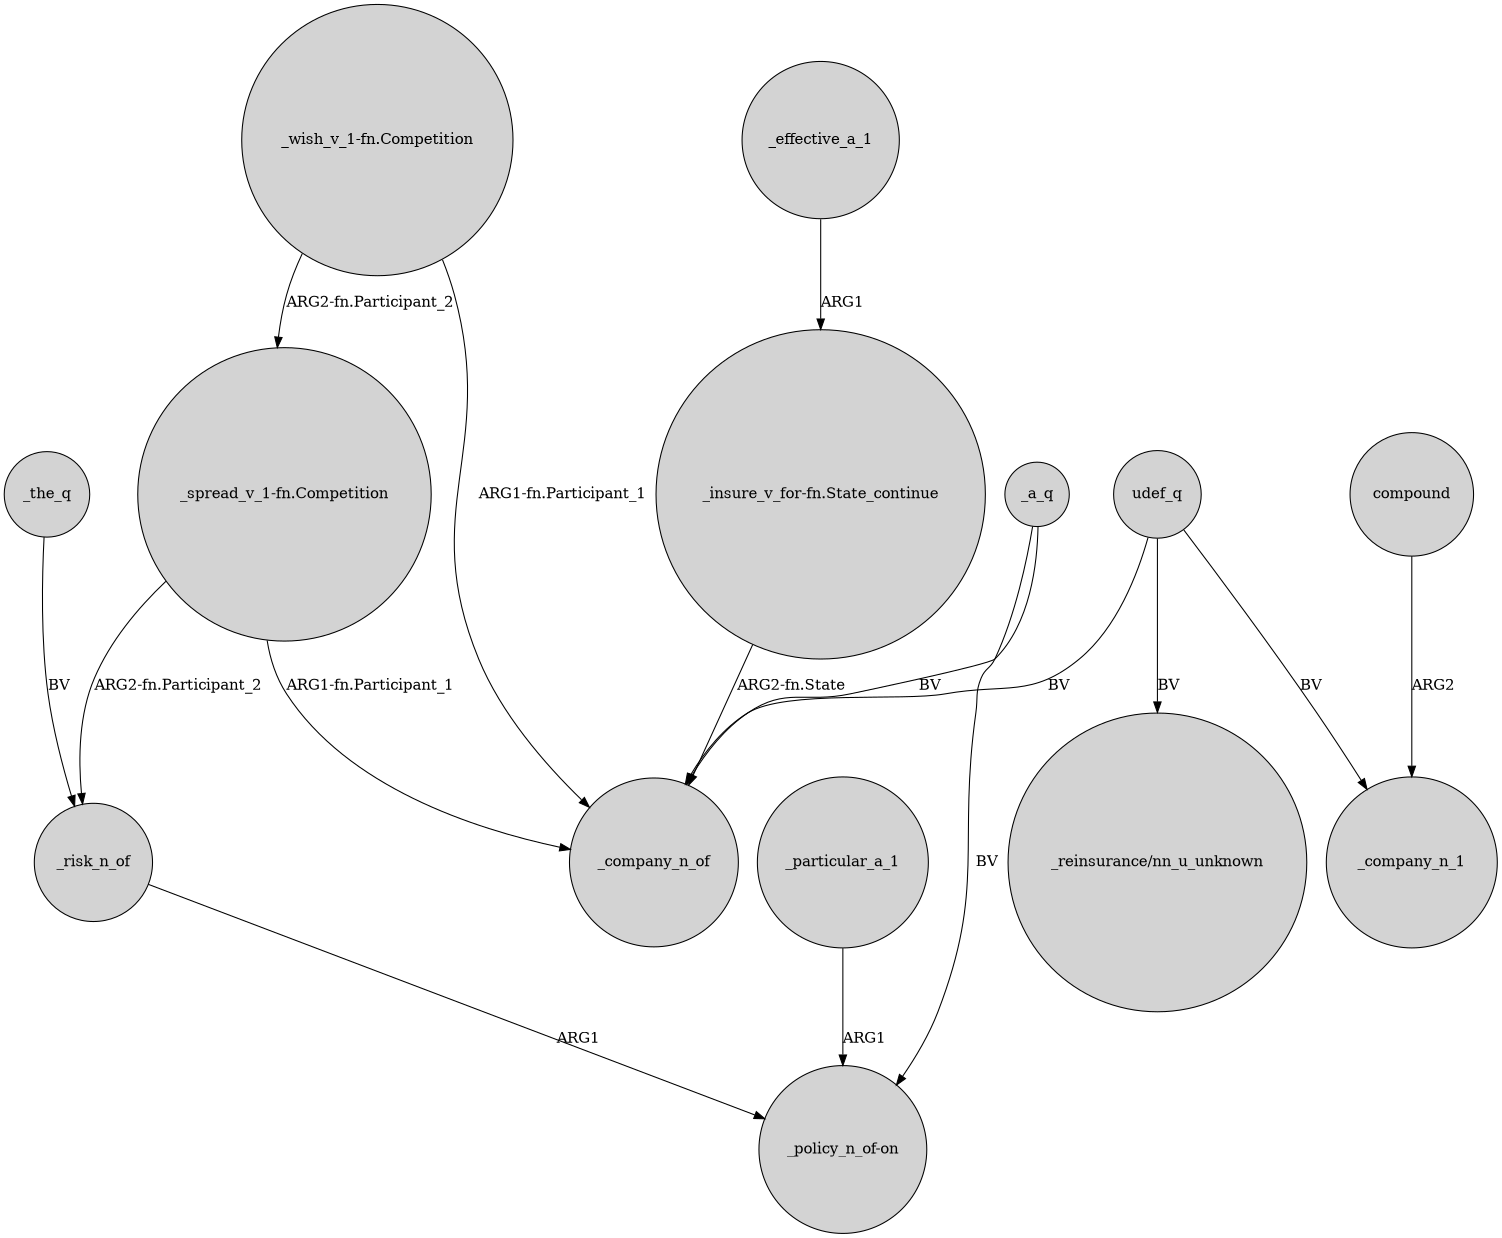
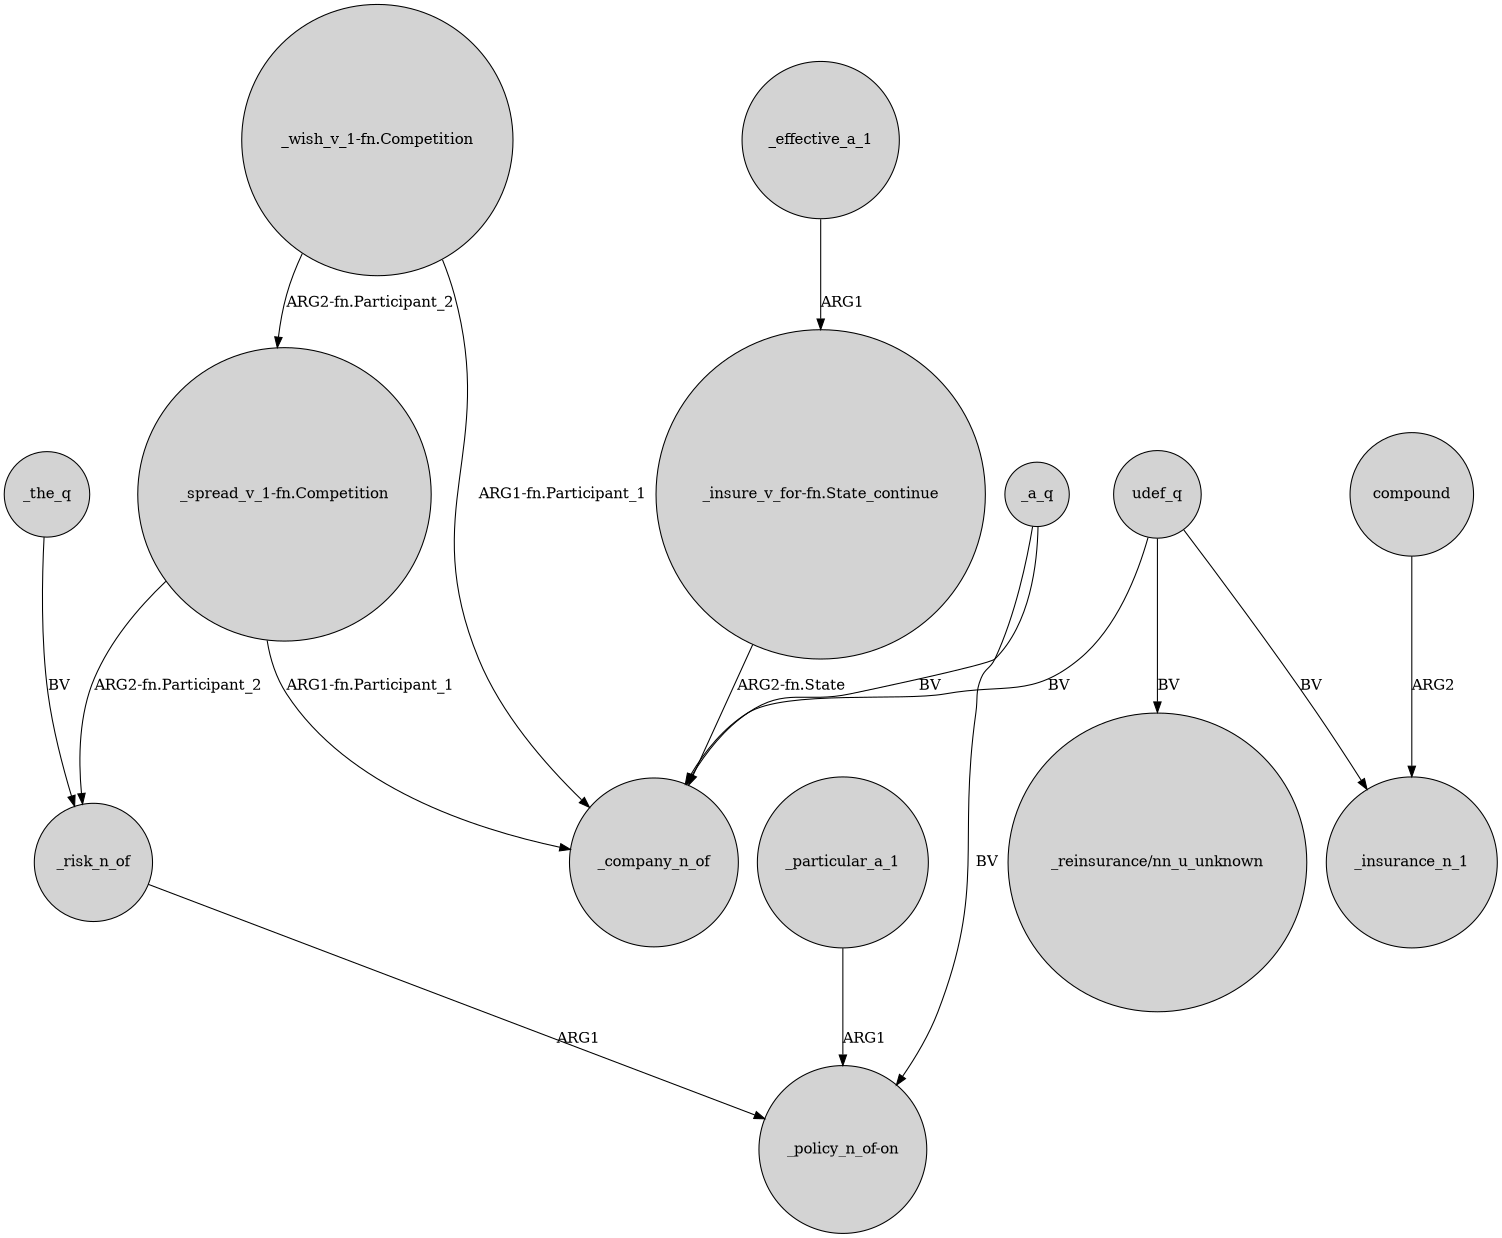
(1412, 862) -> (1412, 862)
